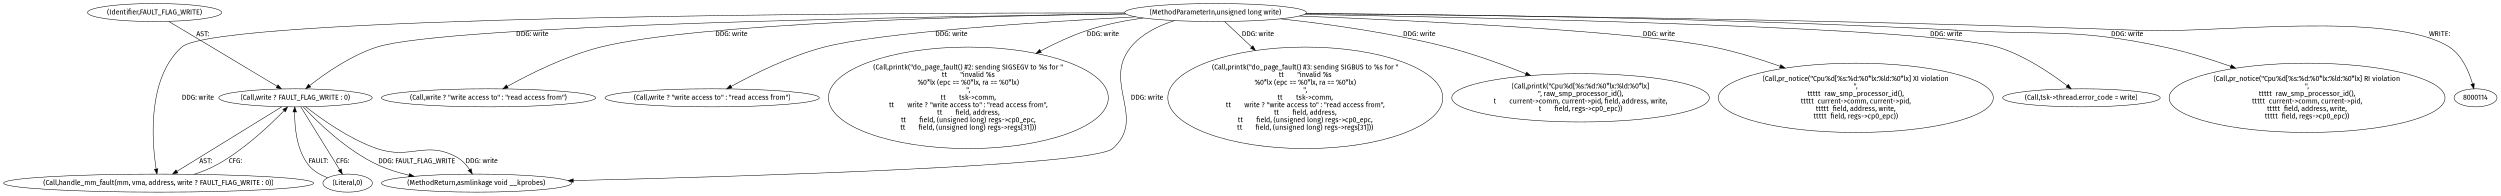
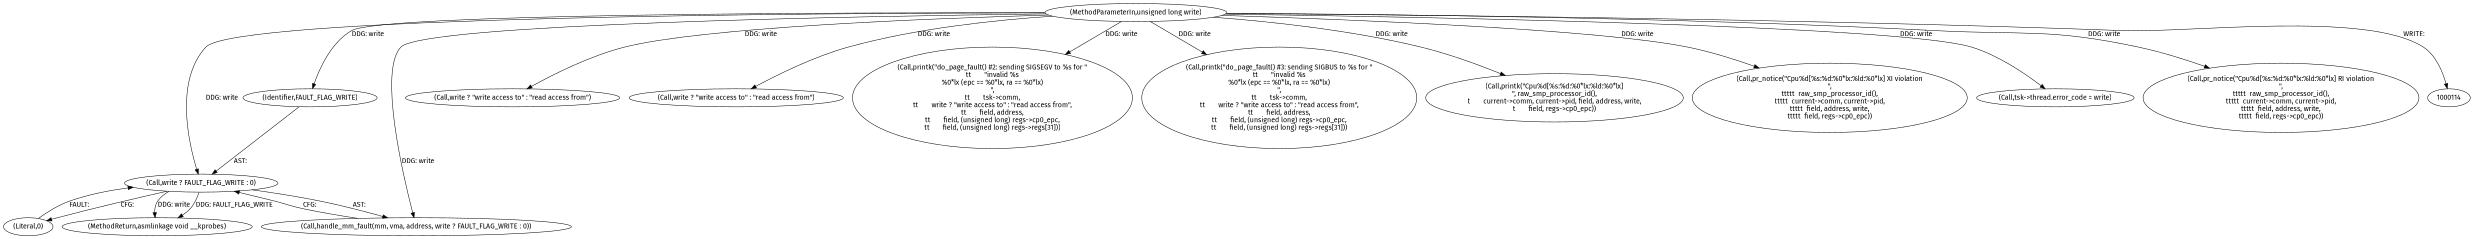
(2476, 98) -> (2449, 98)
(924, 168) -> (665, 15)
